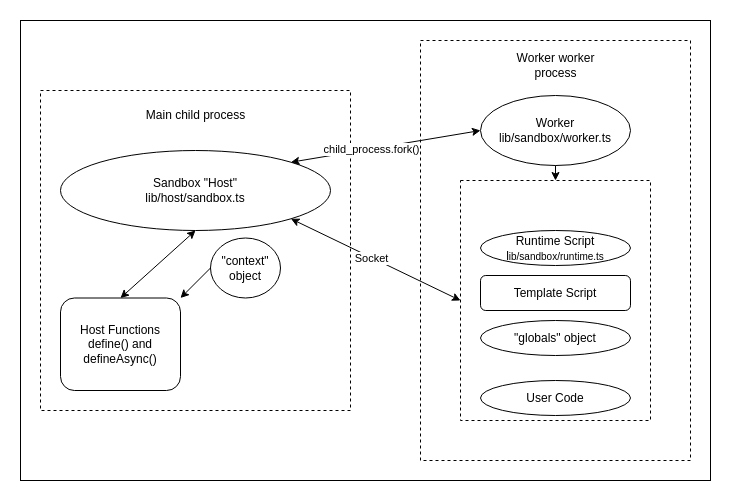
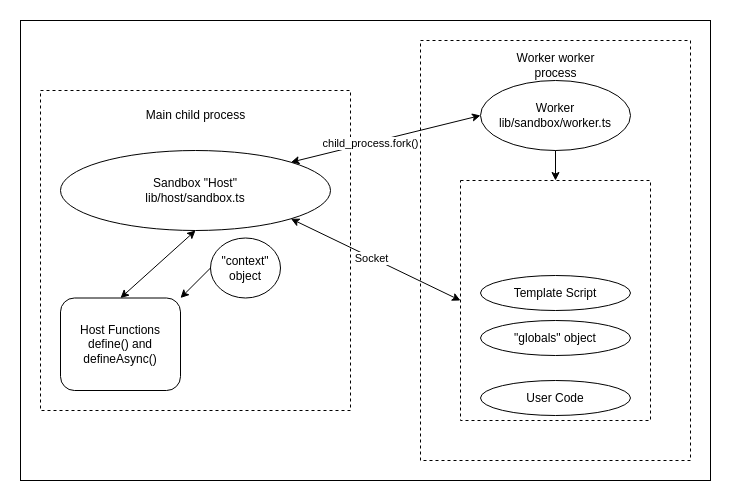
(556, 131) -> (556, 116)
(556, 248) -> none
(556, 293) -> (556, 293)
